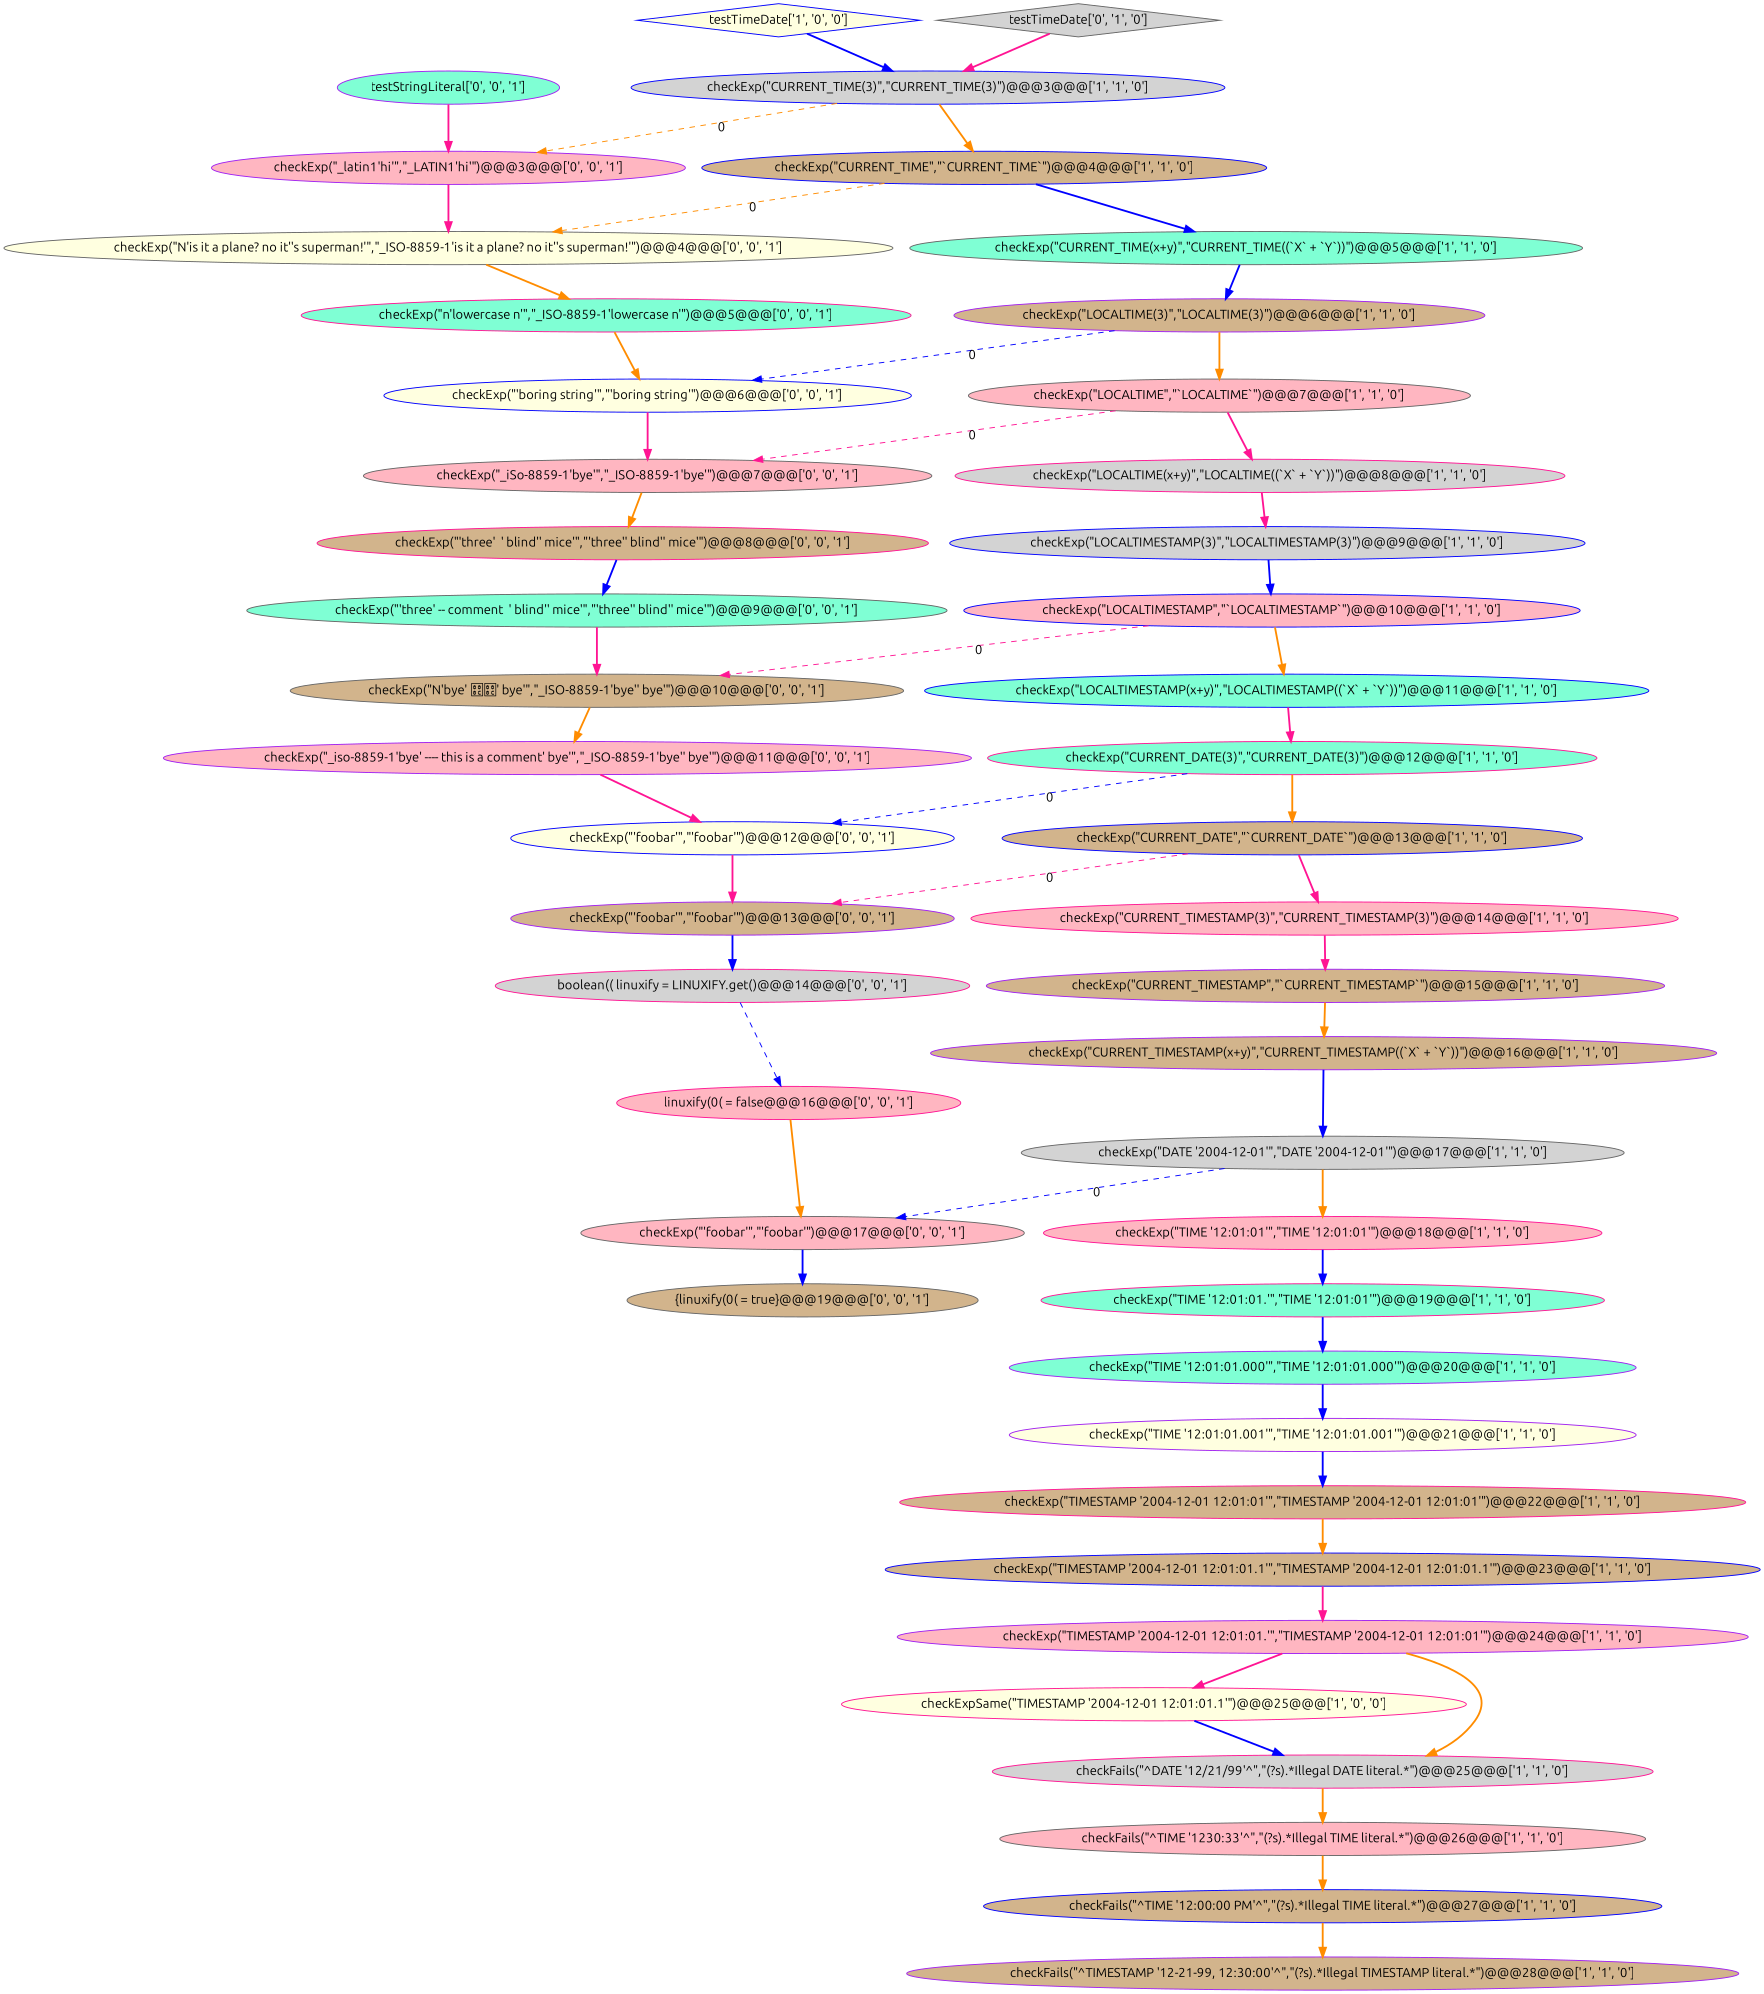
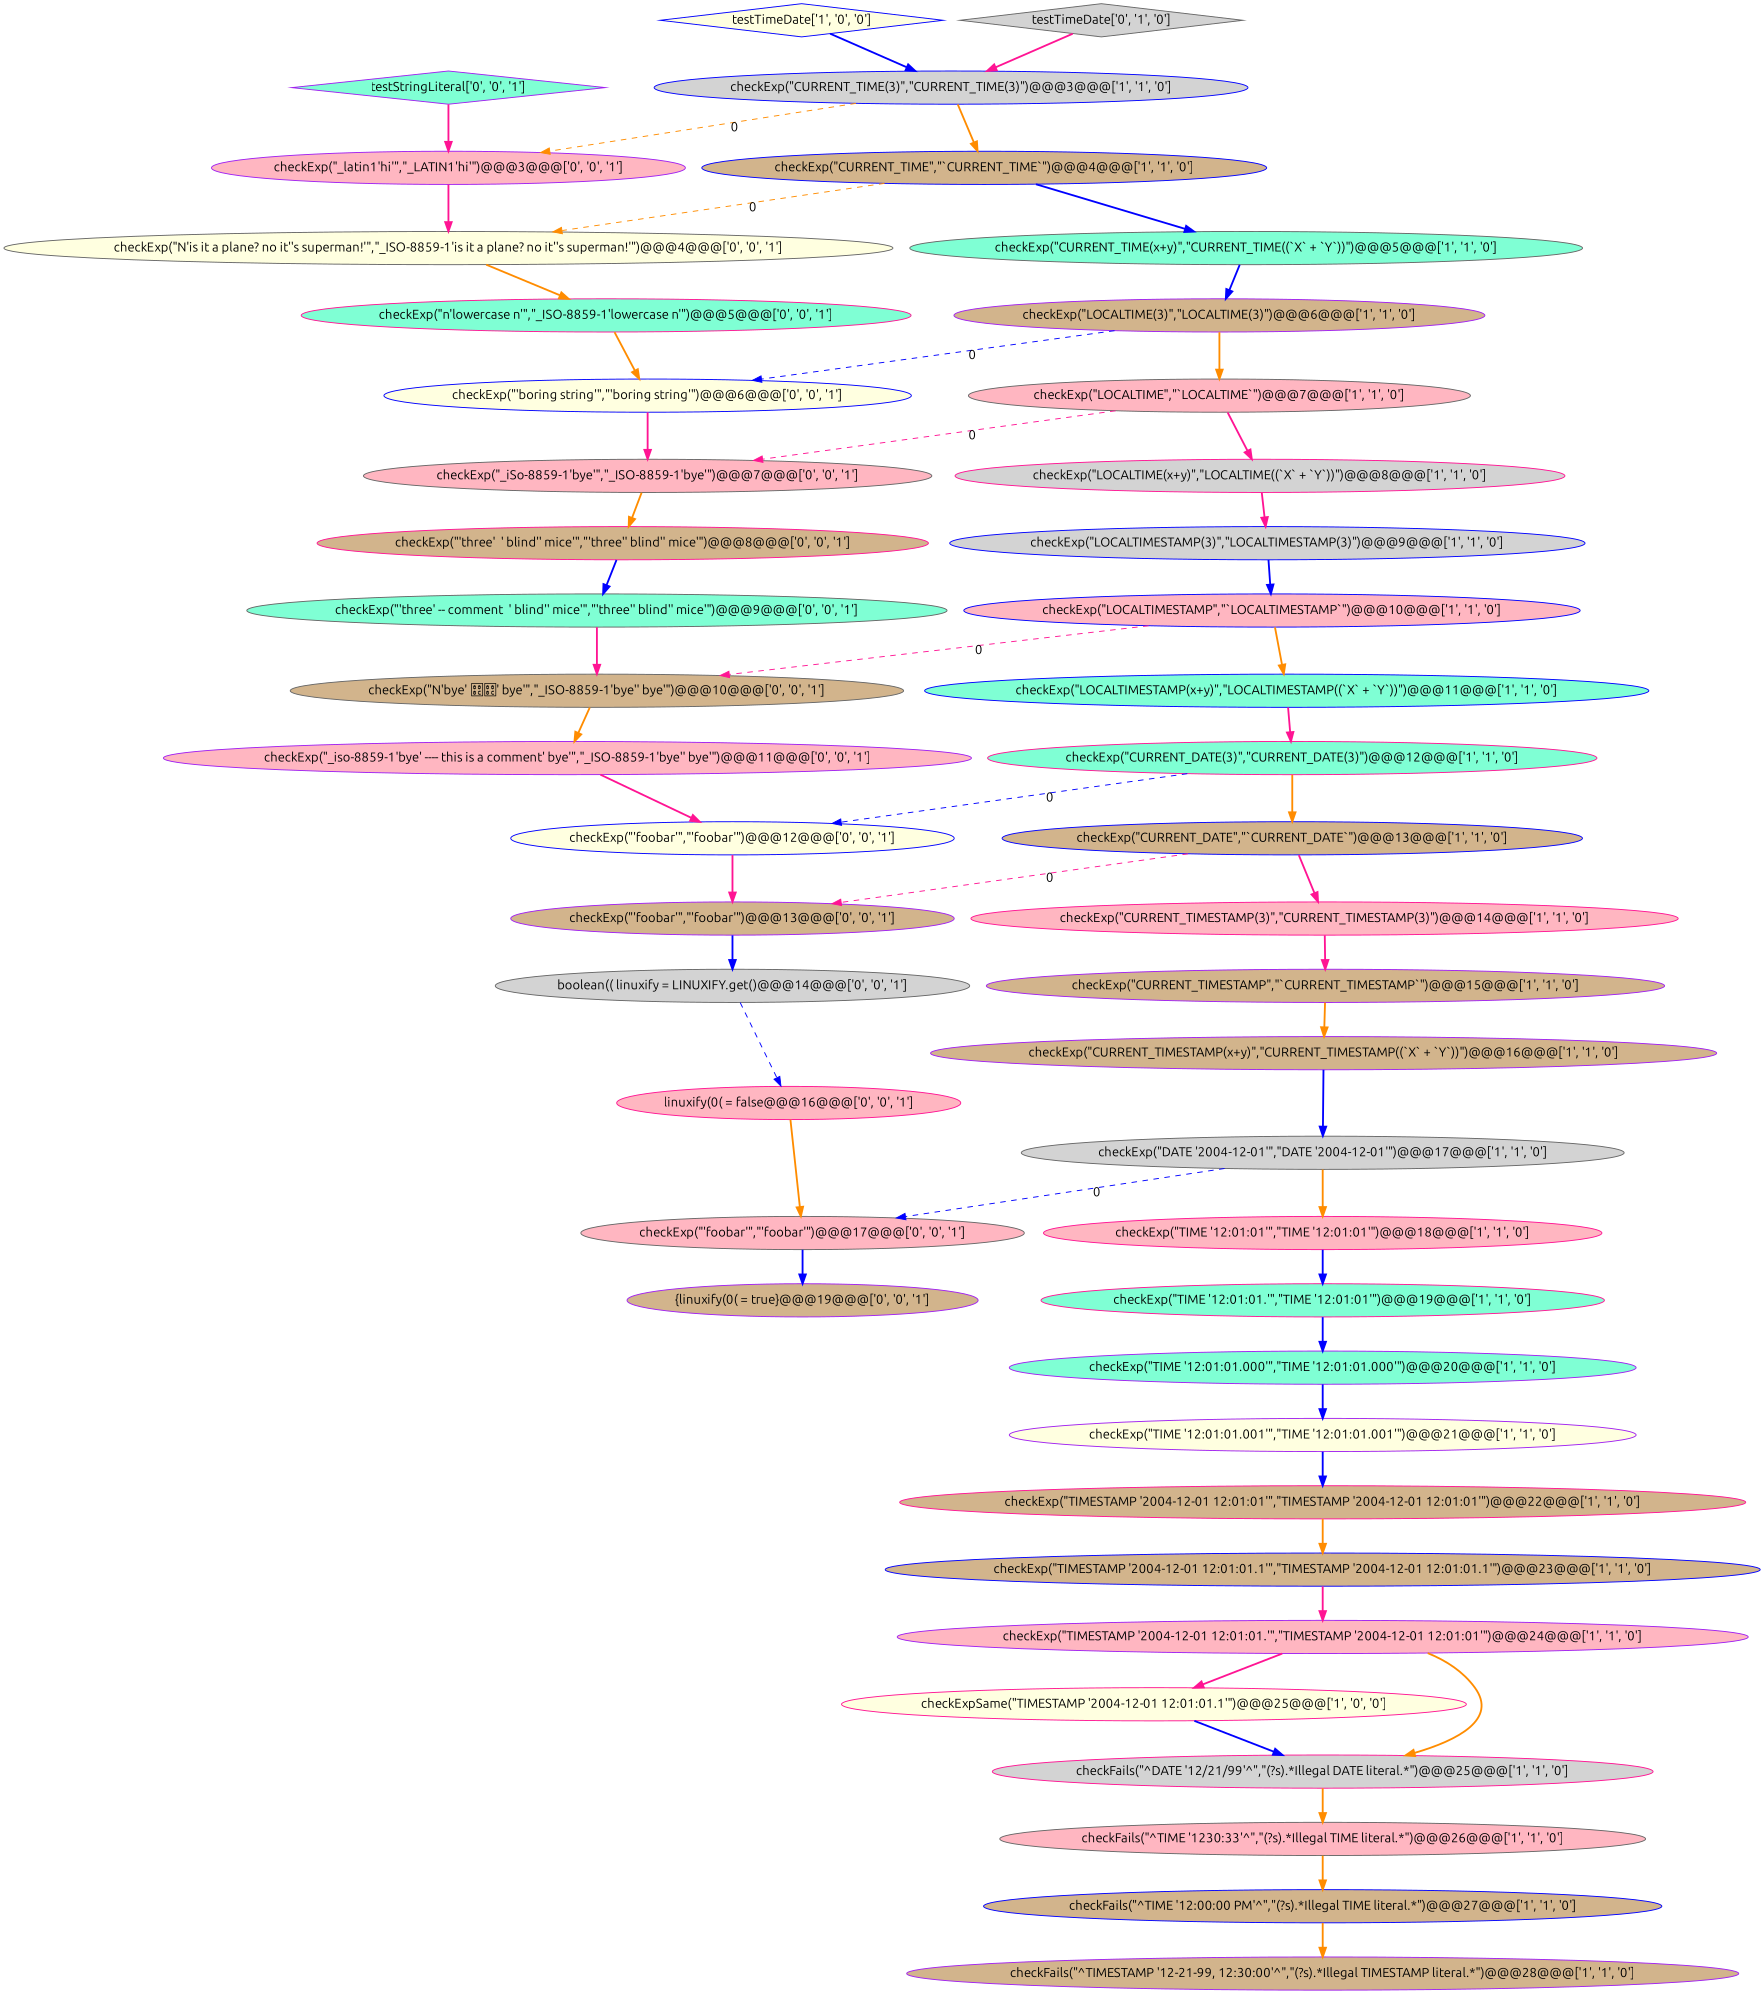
(448, 88) -> (448, 88)
(732, 986) -> (732, 986)
(803, 1300) -> (803, 1300)
